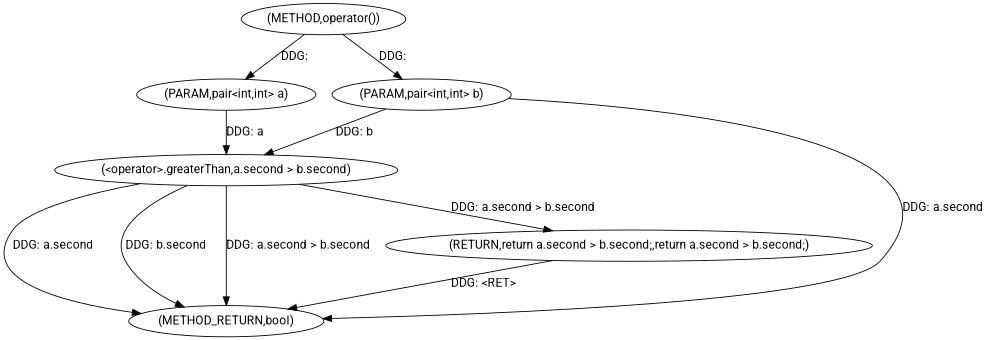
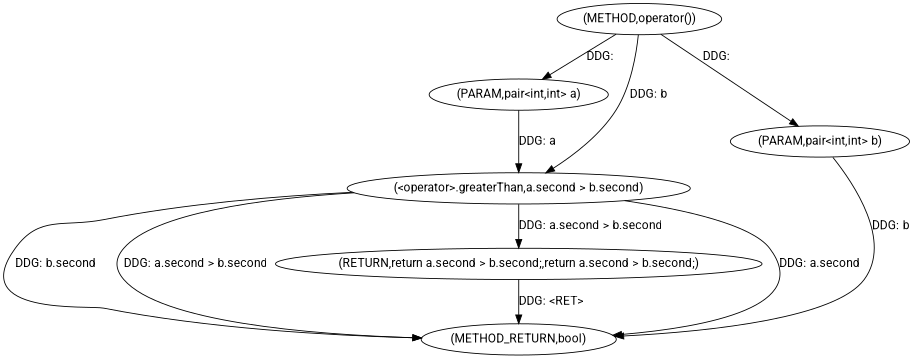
(329, 130) -> (614, 113)
(943, 208) -> (891, 226)
